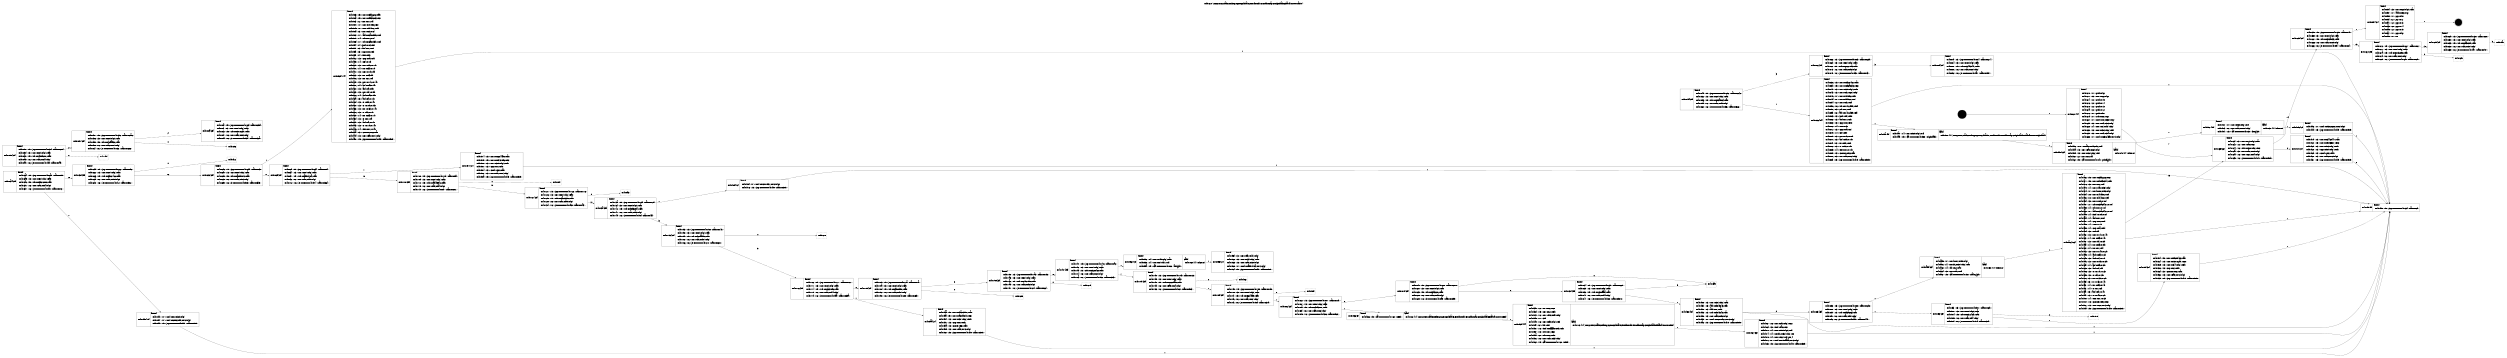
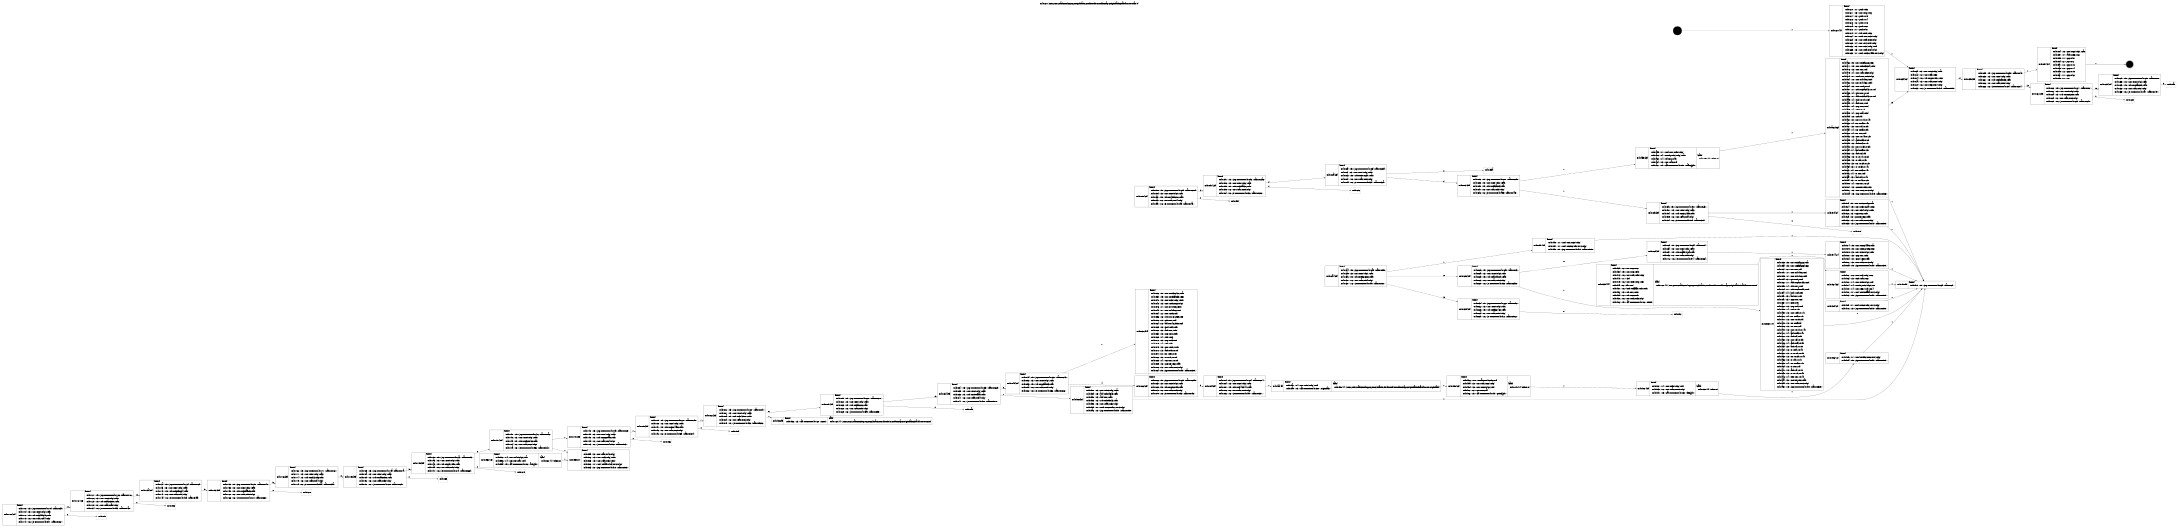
(1776, 74) -> (1102, 383)
(2169, 86) -> none
(1893, 127) -> (1268, 386)
(2322, 149) -> none
none -> (1488, 170)
(167, 175) -> (1422, 276)
(363, 179) -> none
(691, 197) -> none
(1120, 267) -> (559, 450)
(1665, 287) -> (1002, 389)
(1775, 312) -> (1421, 180)
(1507, 320) -> none
(954, 322) -> none
